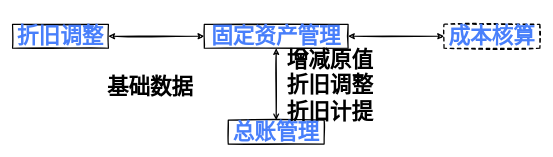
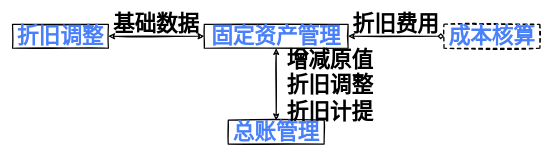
none -> (396, 24)
(437, 36) -> (437, 36)
(150, 87) -> (156, 24)
(276, 114) -> (276, 113)
